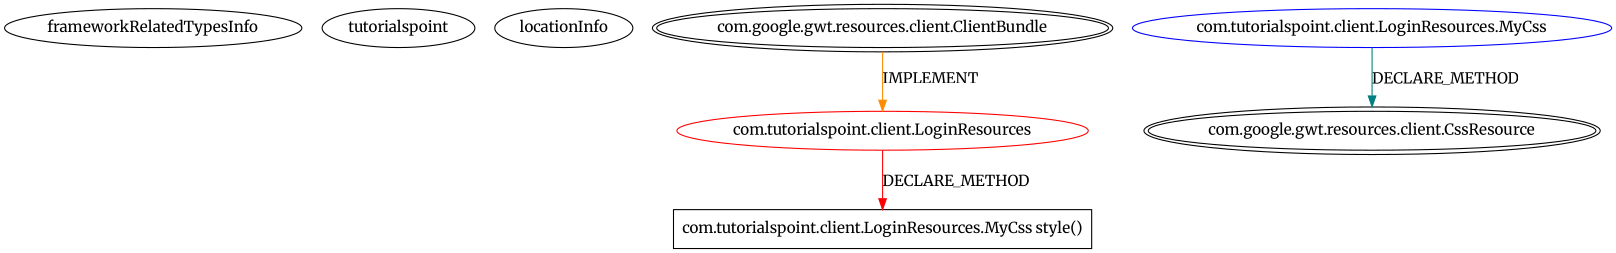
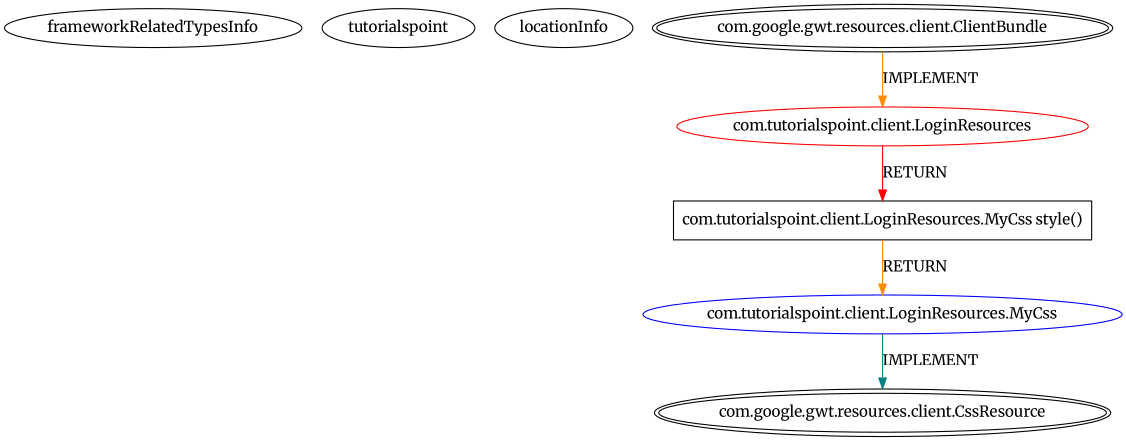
(1446, 79) -> (931, 361)
(956, 182) -> (915, 173)
none -> (883, 262)
